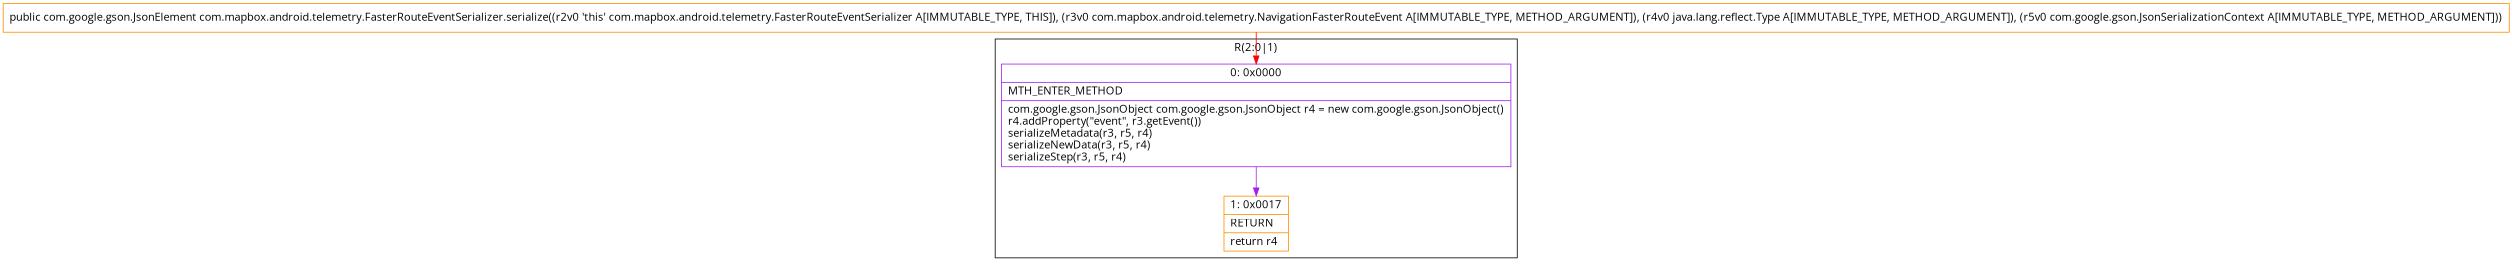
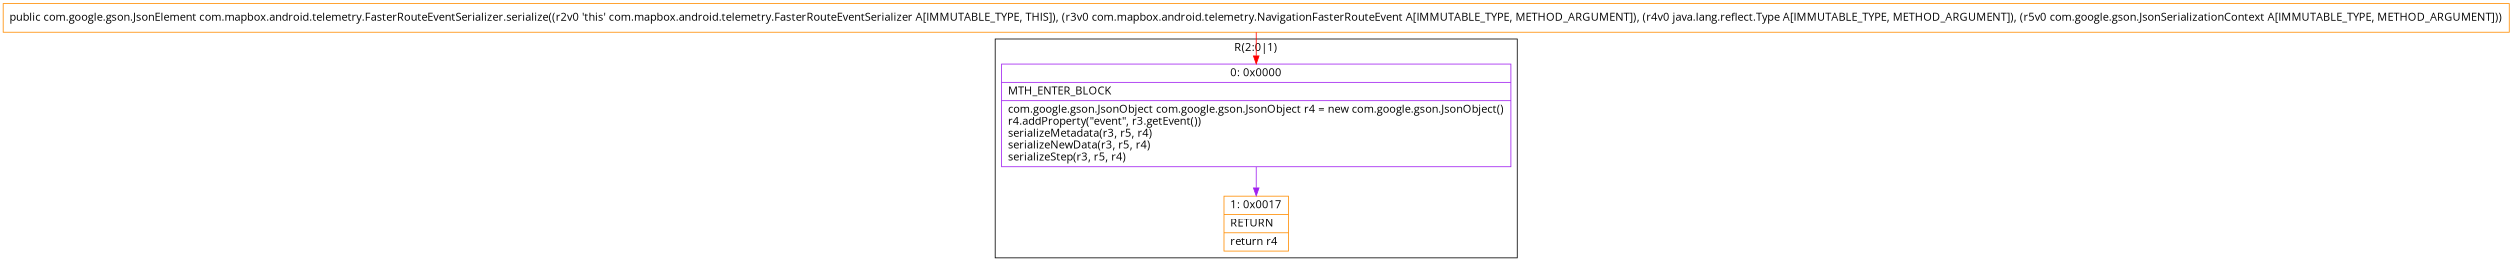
(1066, 91) -> (1060, 91)
